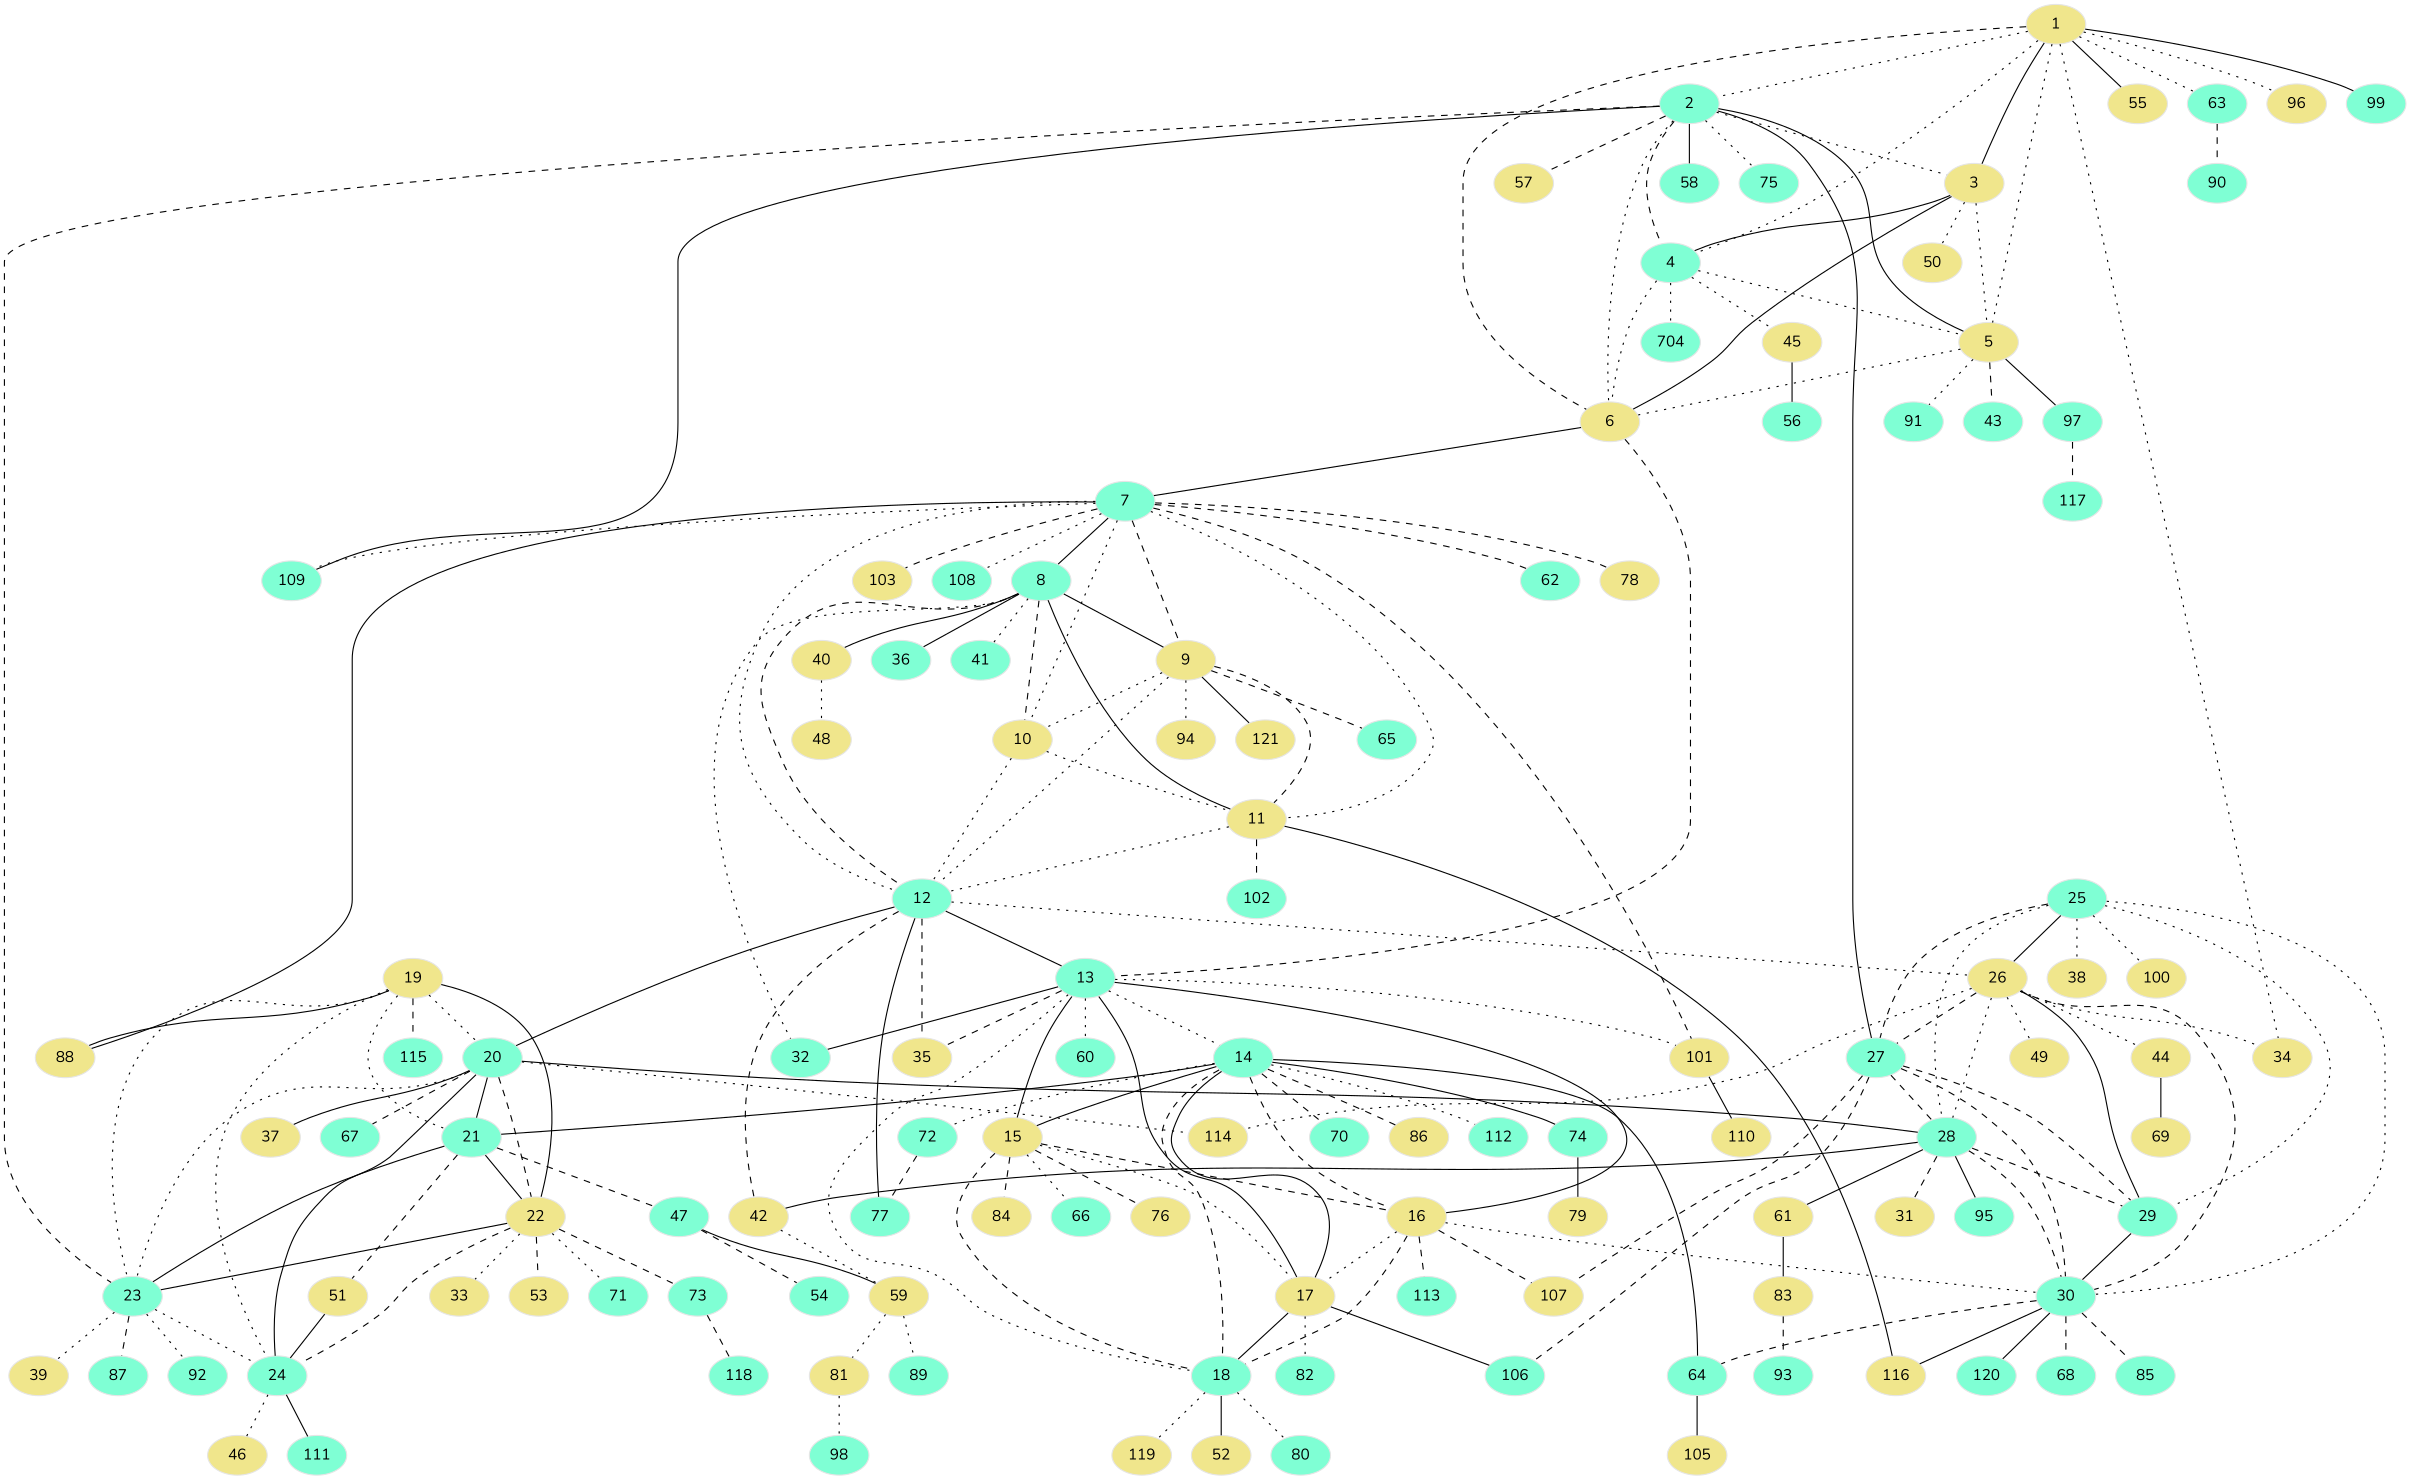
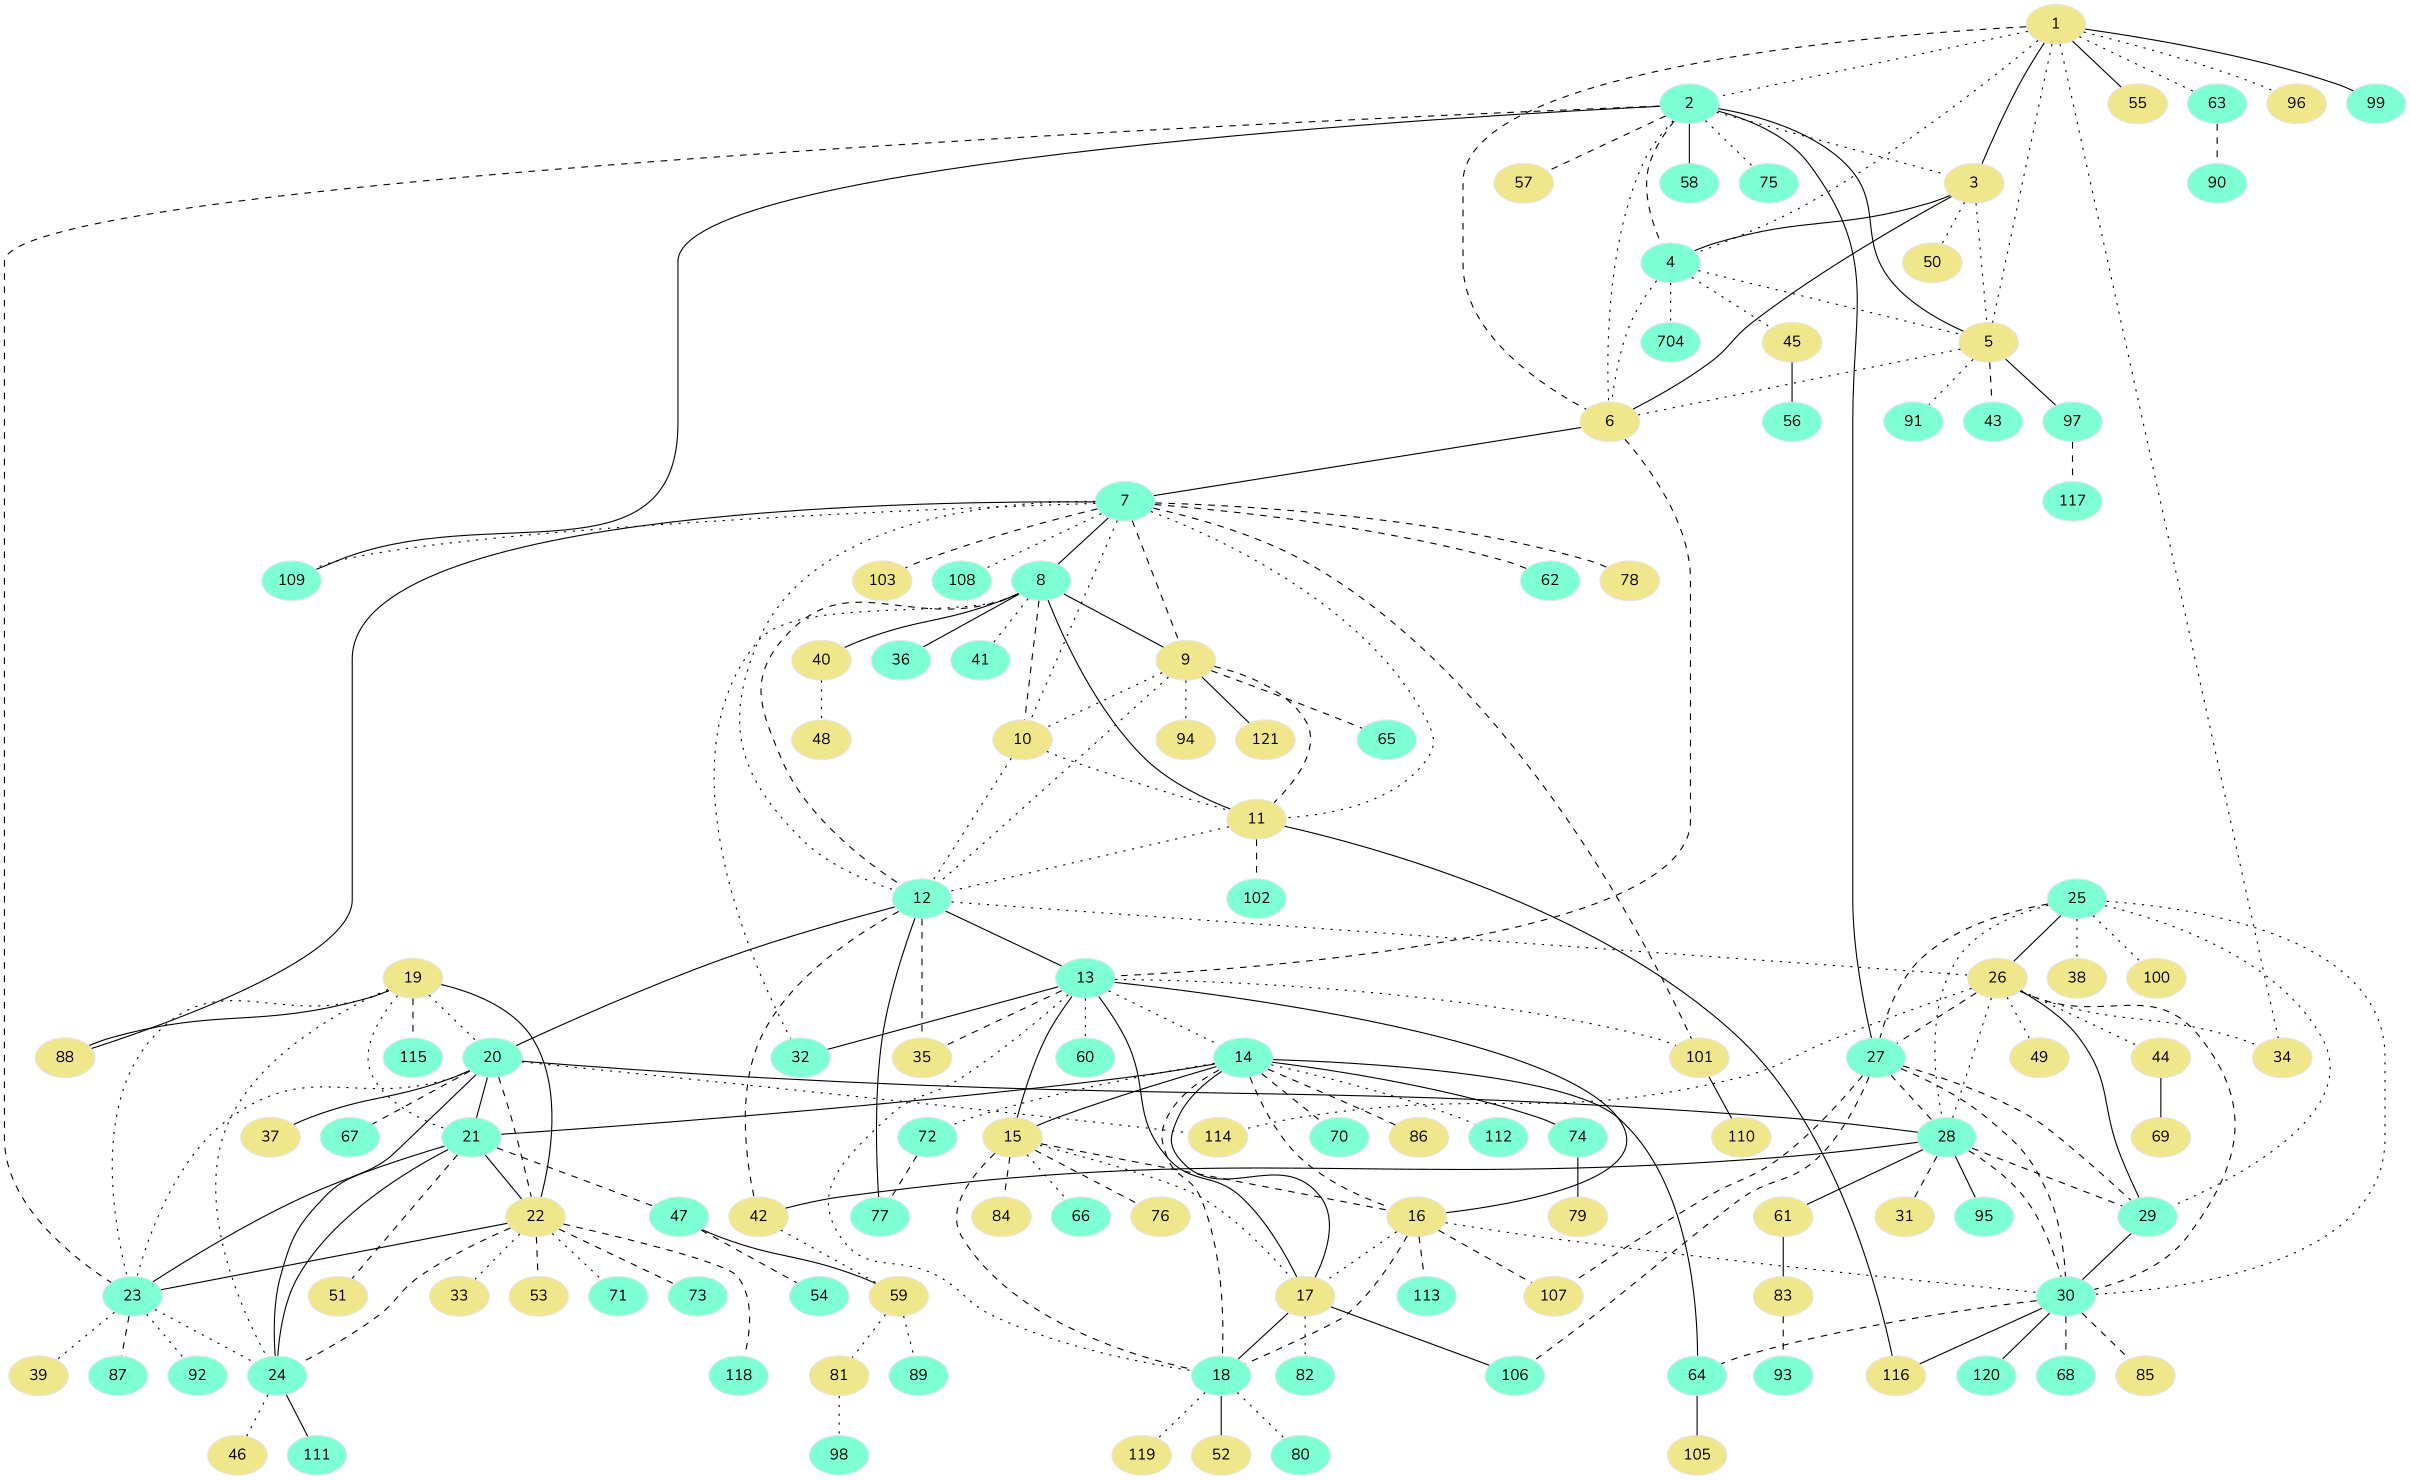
(307, 1336) -> (334, 1231)
(718, 1336) -> (692, 1257)
(2145, 1376) -> (2145, 1376)
